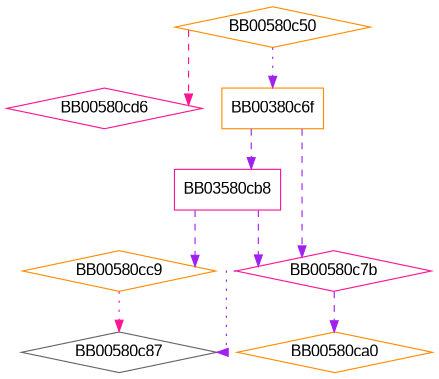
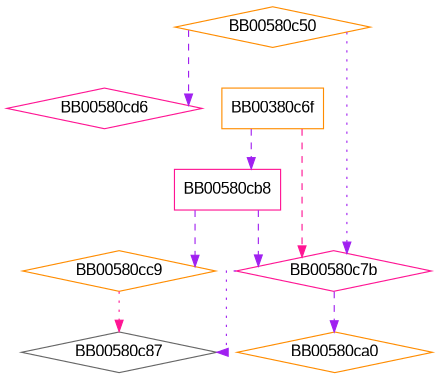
(189, 62) -> (189, 62)
(273, 62) -> (347, 137)
(302, 187) -> (302, 187)
(228, 190) -> (228, 190)
